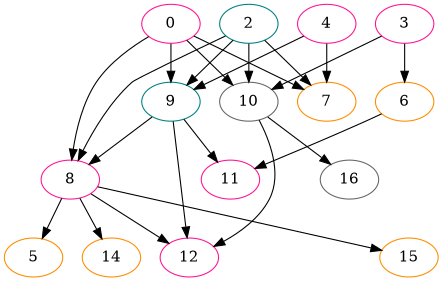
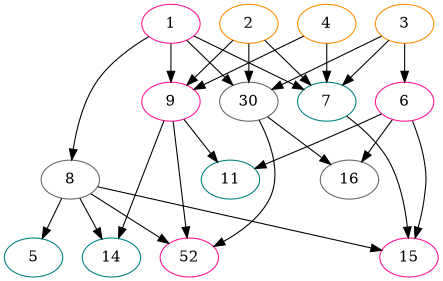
(171, 24) -> (171, 24)
(249, 24) -> (249, 24)
(327, 24) -> (327, 24)
(405, 24) -> (405, 24)
none -> (370, 59)
(141, 77) -> none
(171, 102) -> (171, 102)
(249, 102) -> (249, 102)
(327, 102) -> (327, 102)
(405, 102) -> (405, 102)
none -> (380, 136)
(125, 137) -> (143, 174)
none -> (390, 164)
none -> (426, 174)
(70, 180) -> (70, 180)
(230, 180) -> (230, 180)
(34, 258) -> (34, 258)
(111, 258) -> (111, 258)
(189, 258) -> (189, 258)
(409, 258) -> (409, 258)
